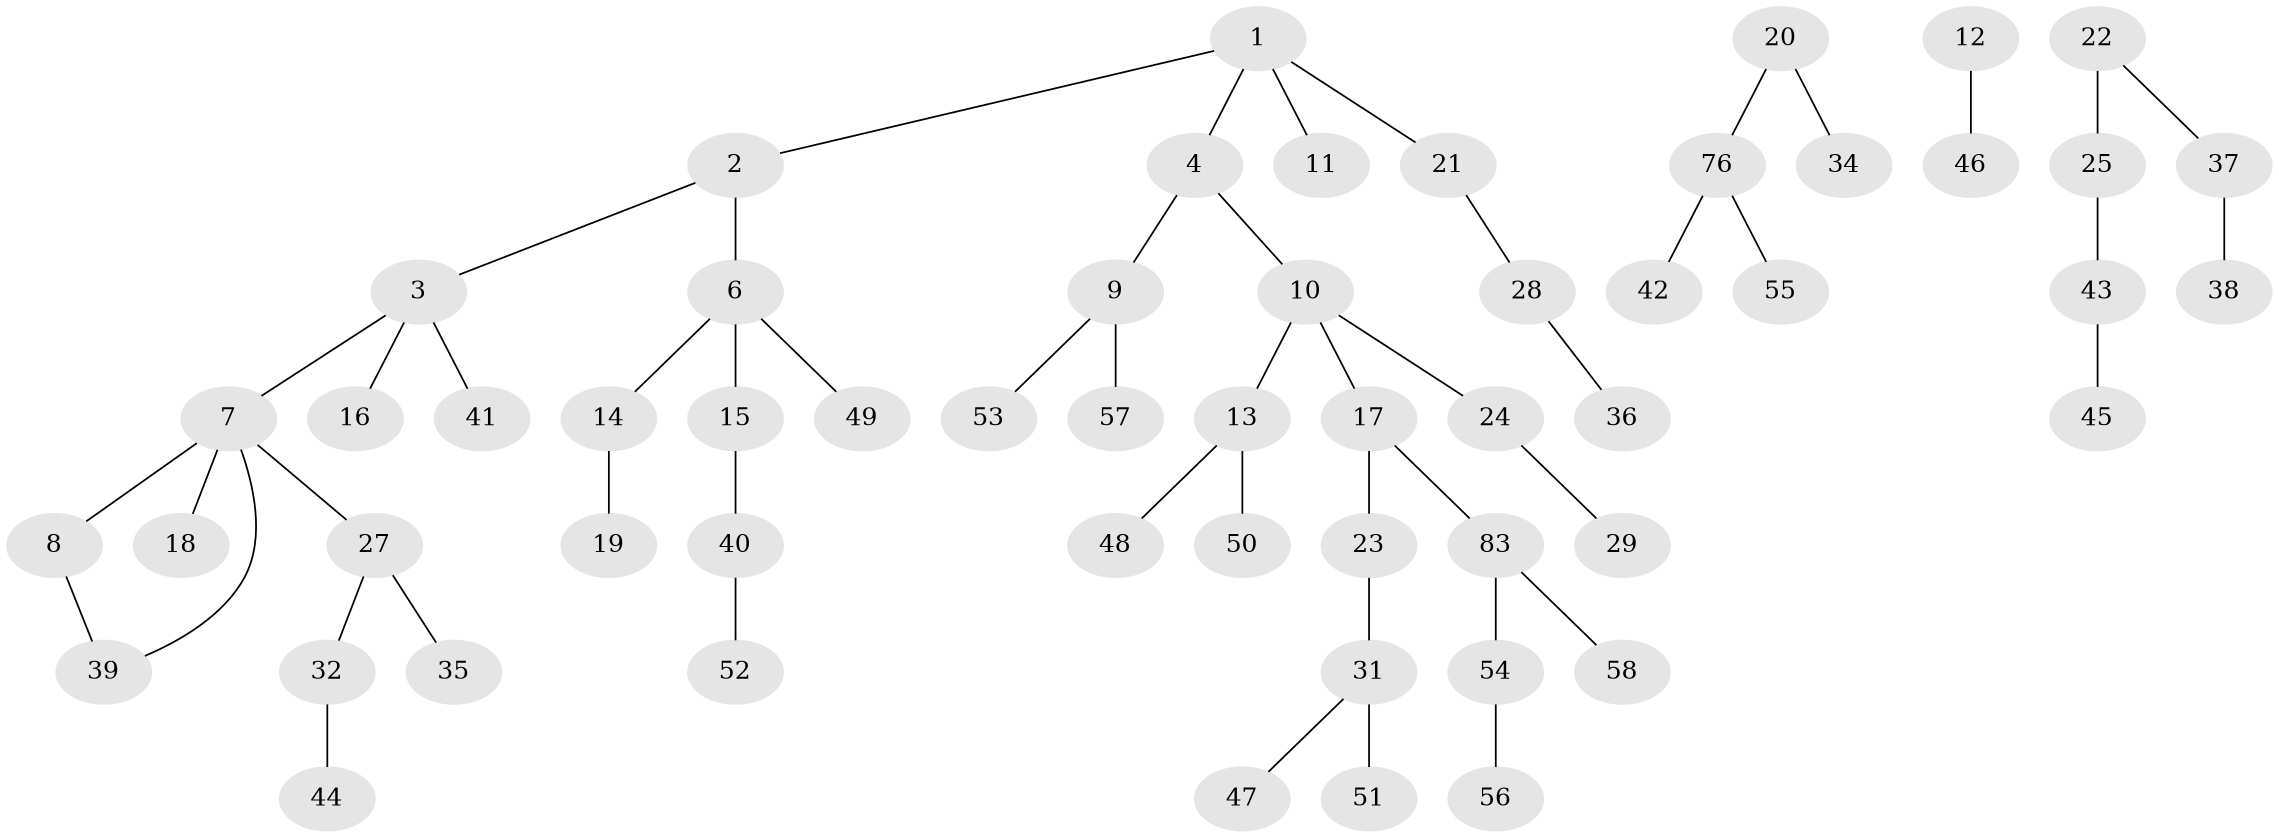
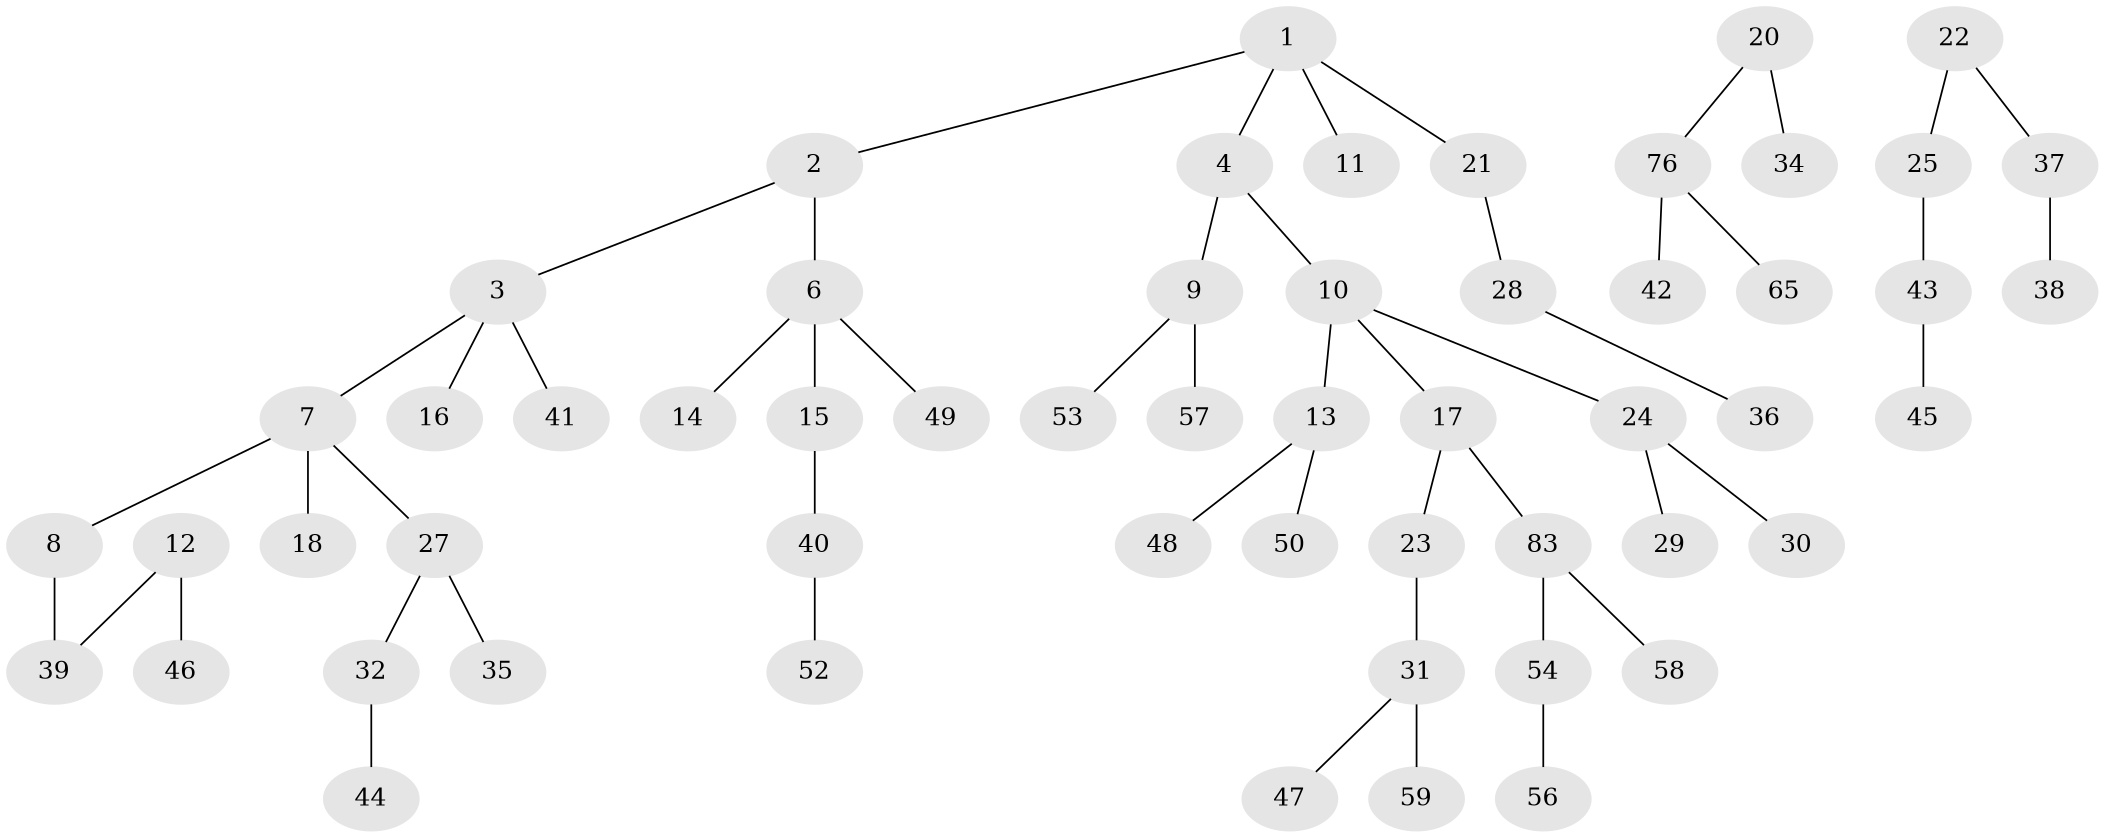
(1781, 292) -> (1784, 292)
(609, 546) -> none
none -> (1797, 546)
(245, 576) -> (118, 609)
(1369, 799) -> (1417, 799)
